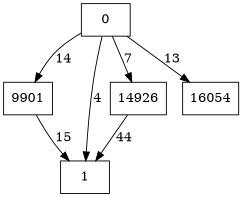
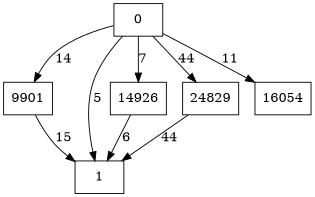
(172, 59) -> (230, 59)
(98, 99) -> (98, 99)
none -> (211, 99)
(124, 138) -> (127, 138)
